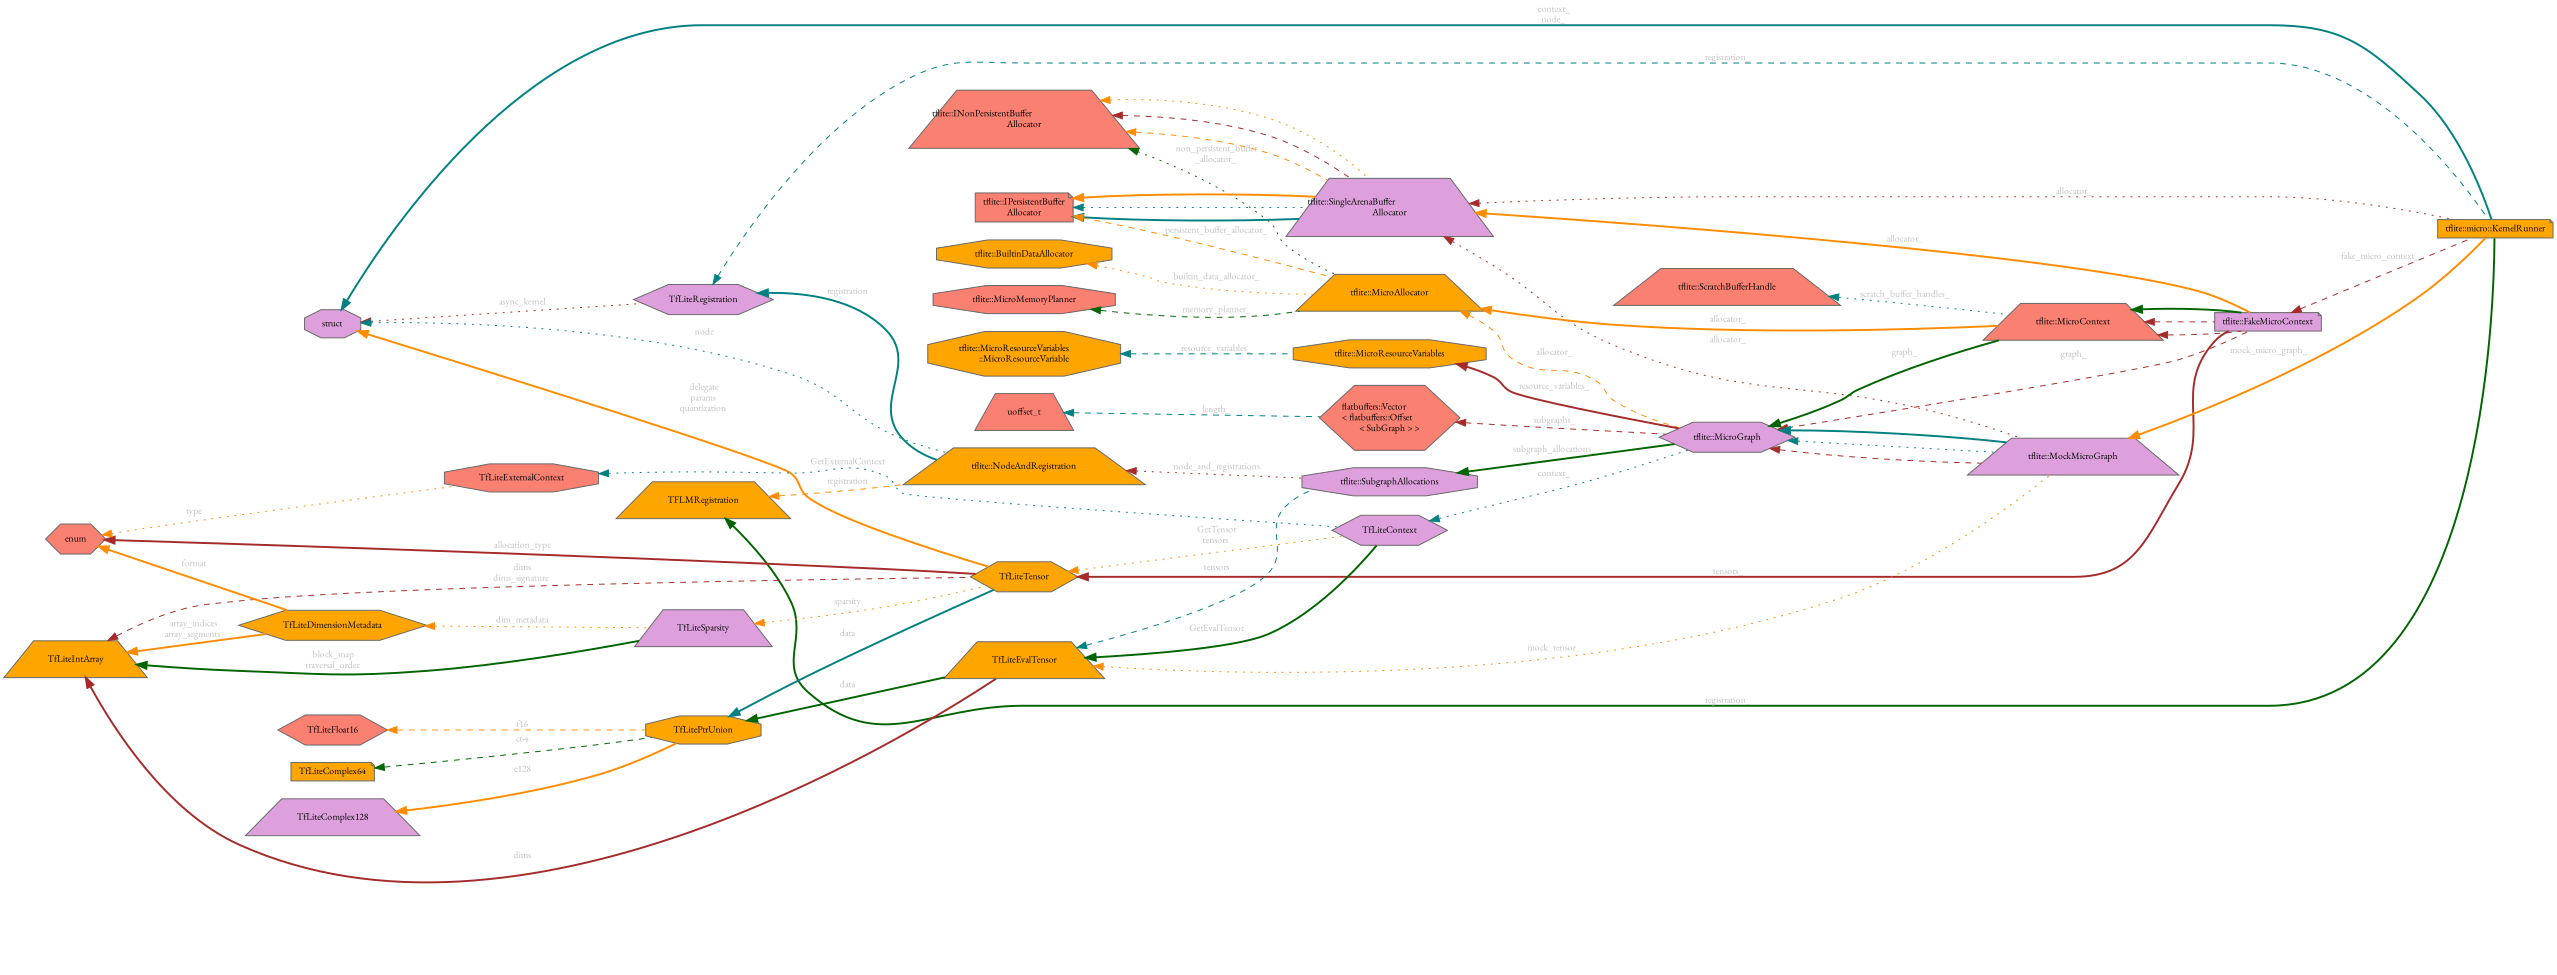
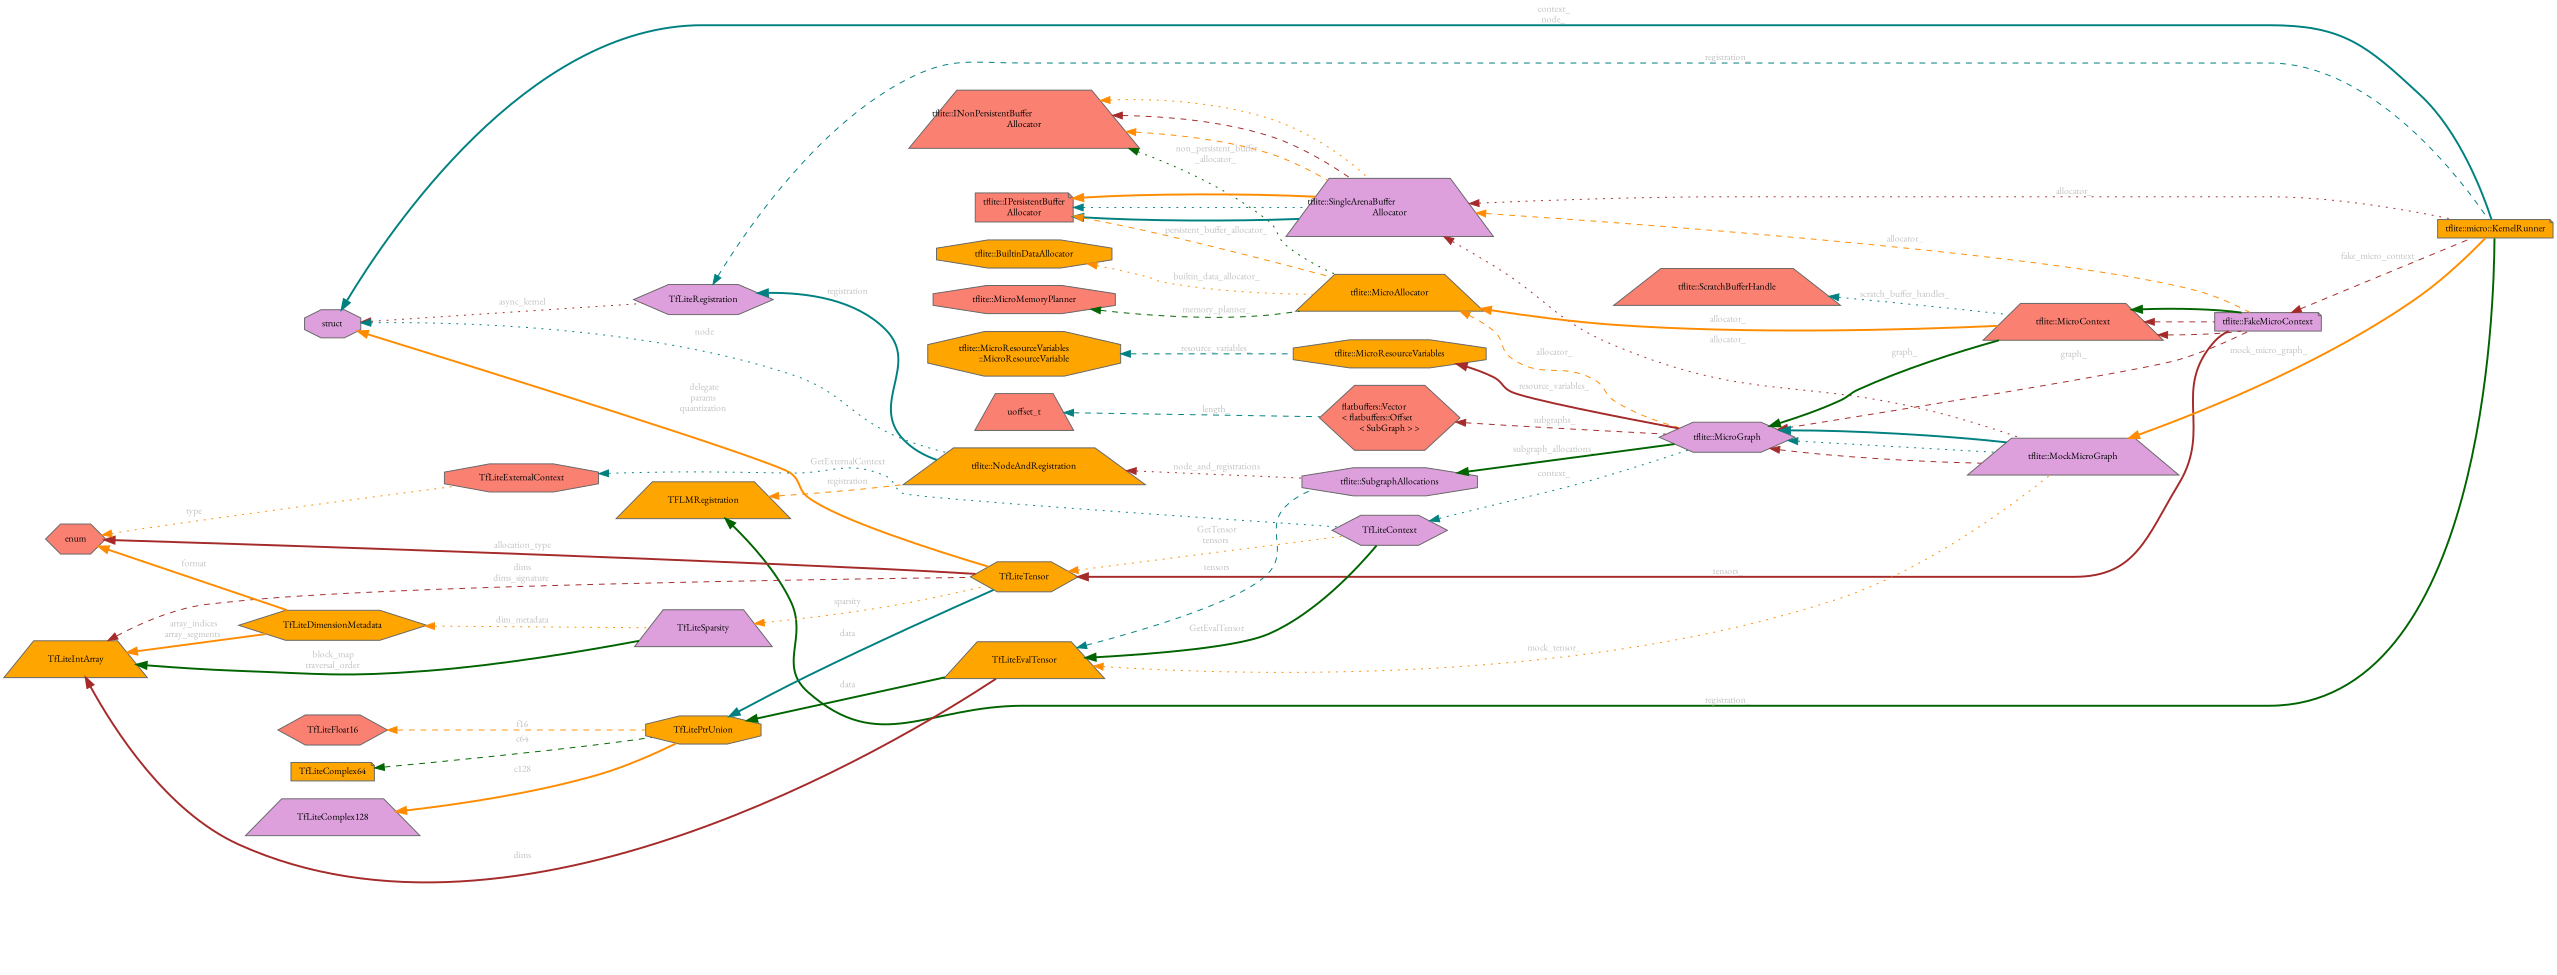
(1871, 245) -> (1871, 245)
